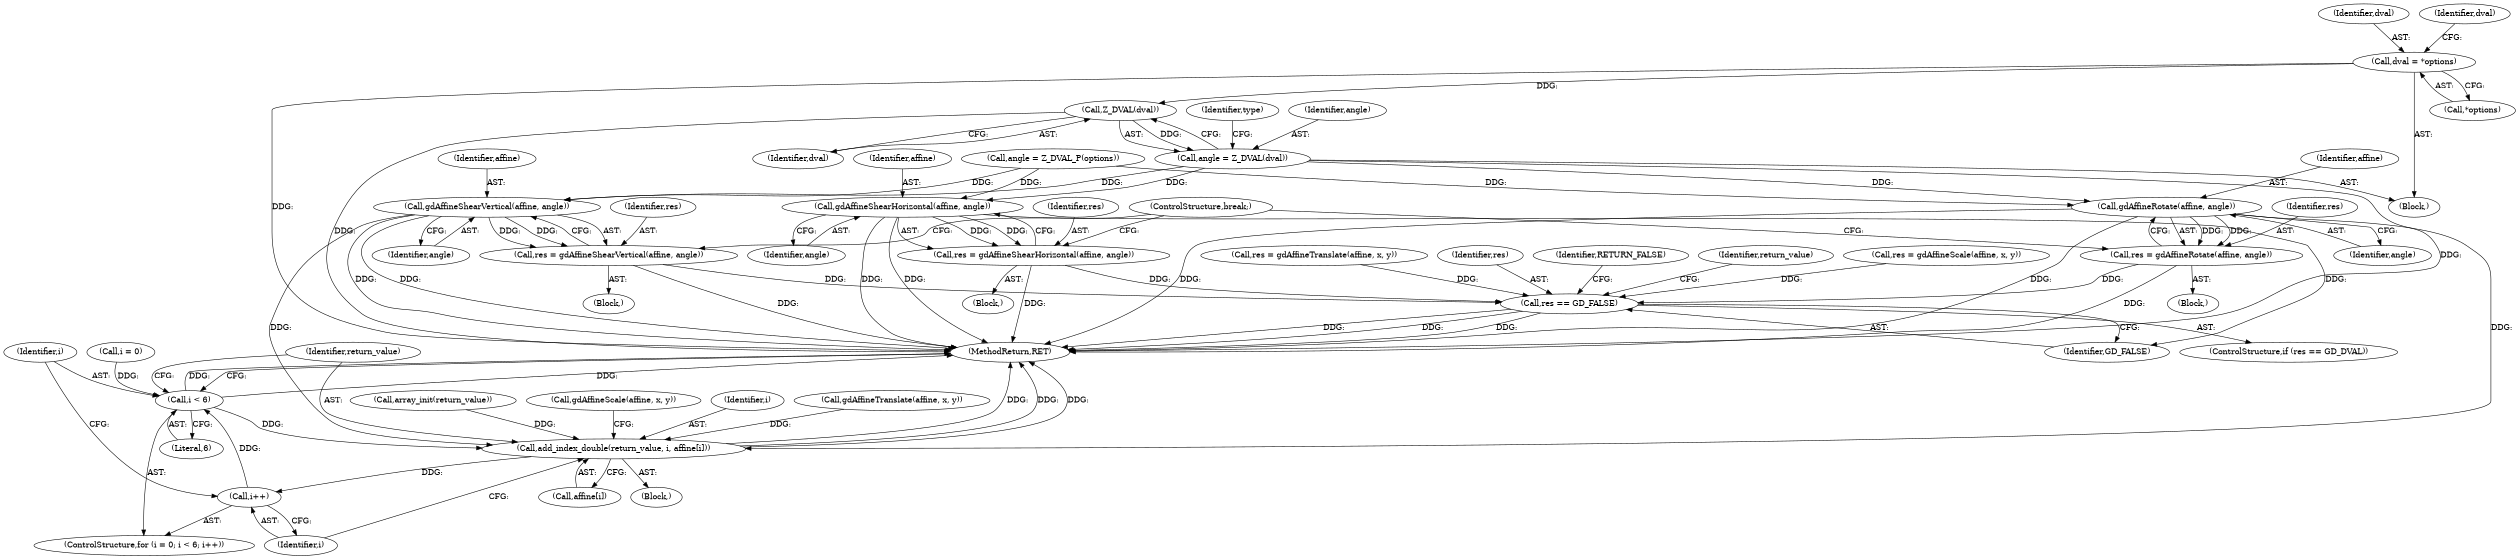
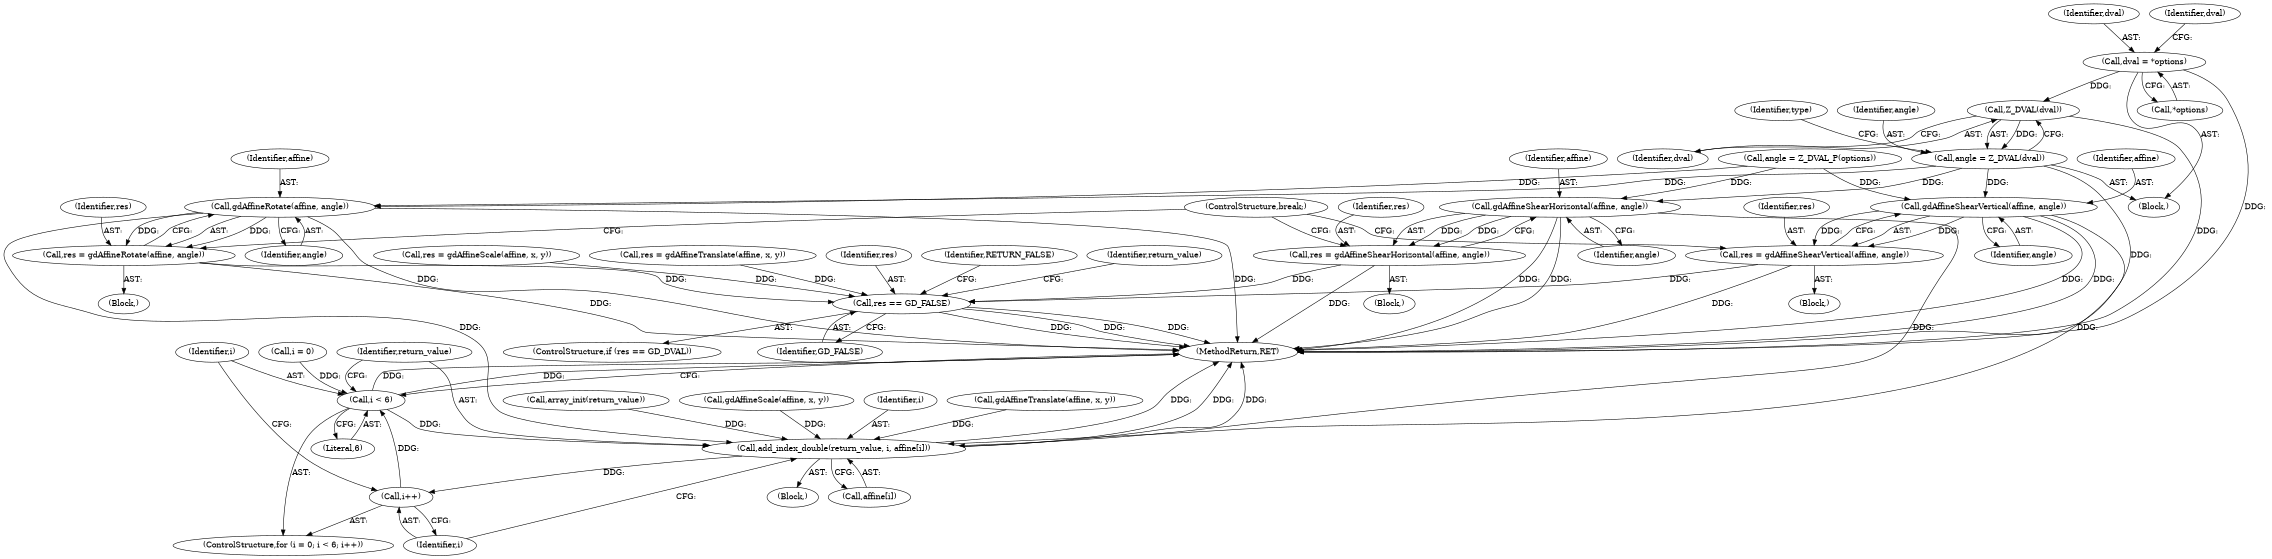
(1758, 219) -> (1647, 384)
(625, 425) -> (816, 425)
